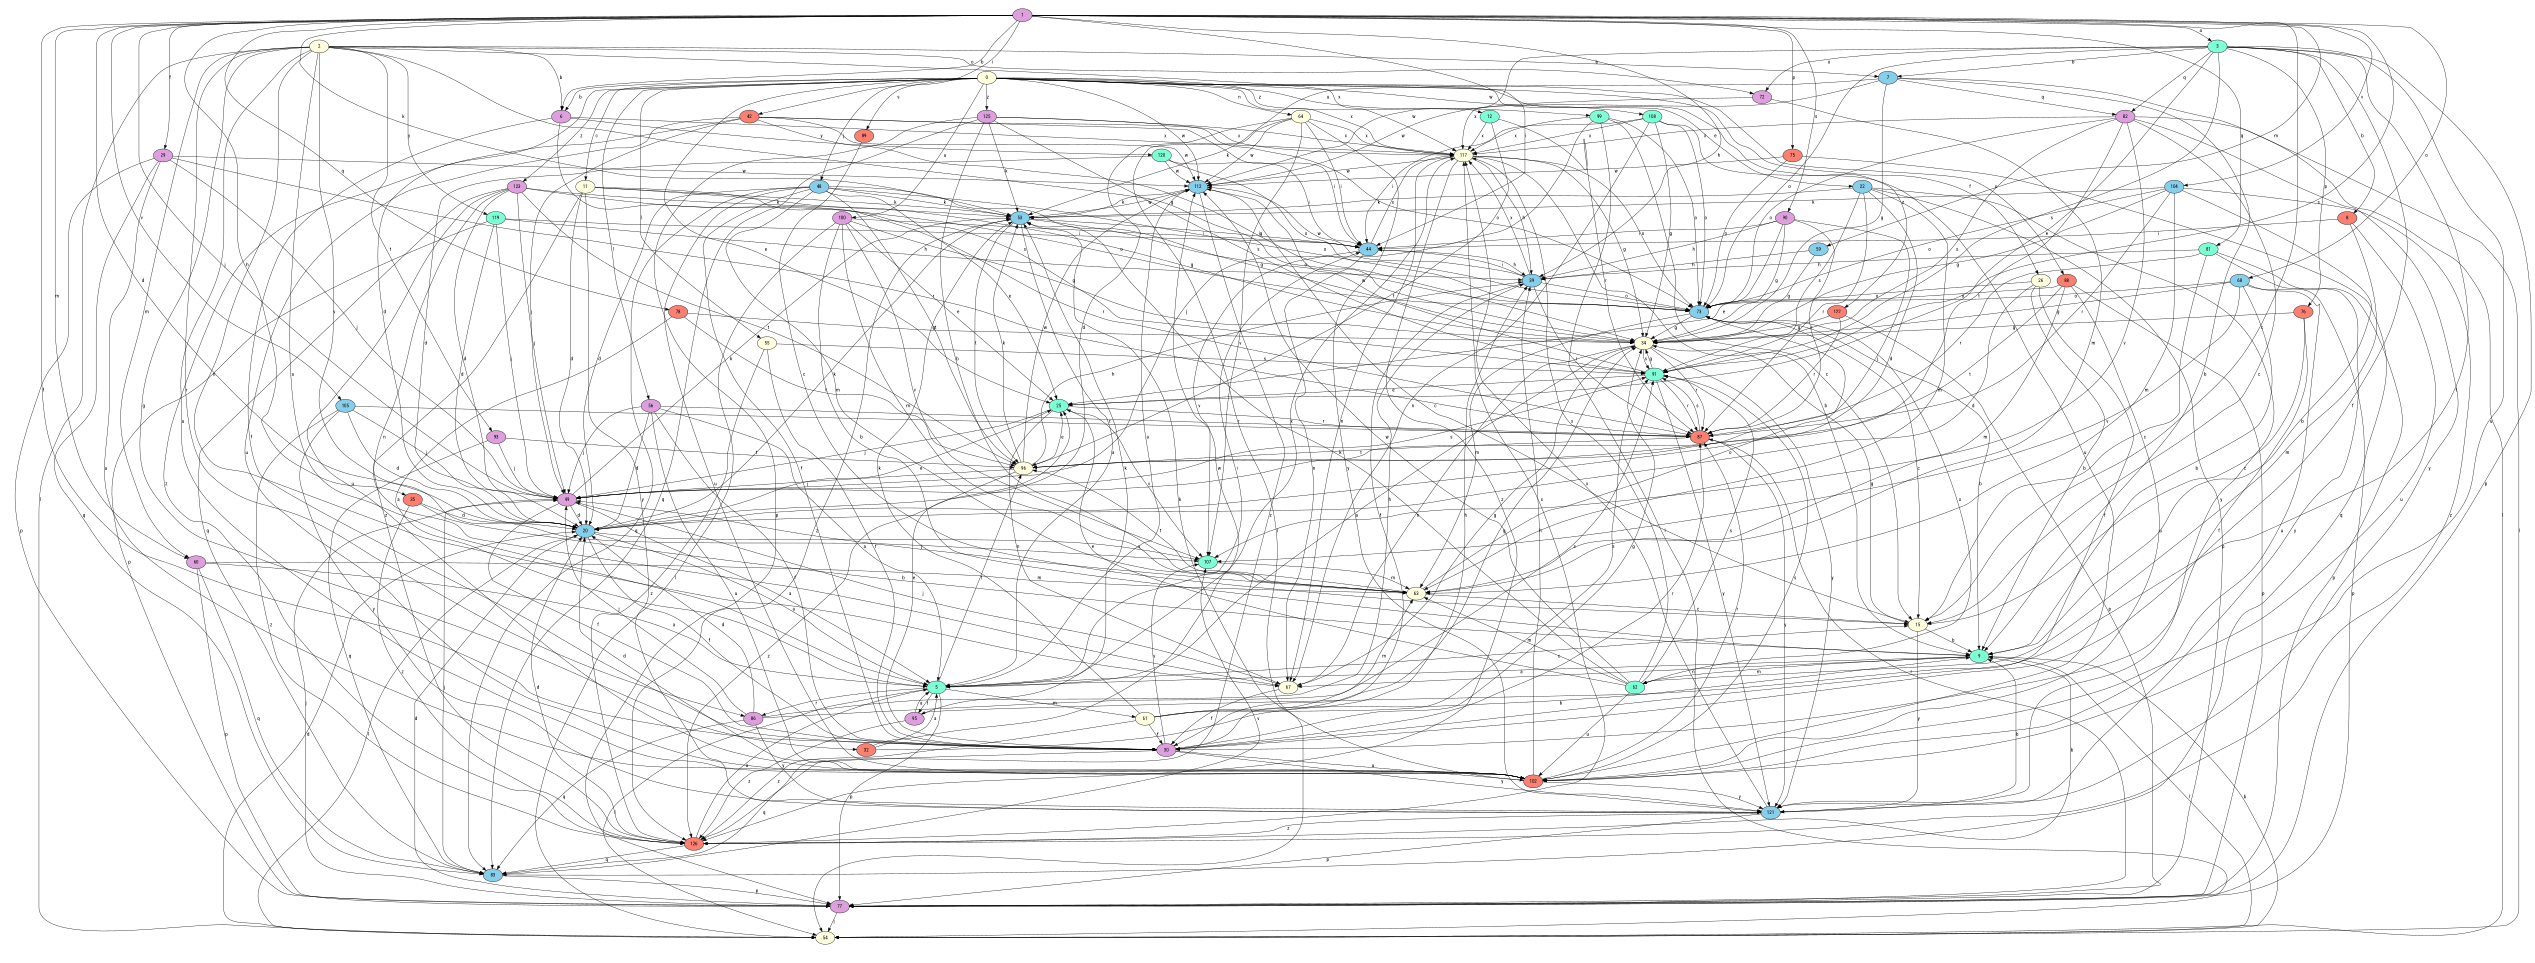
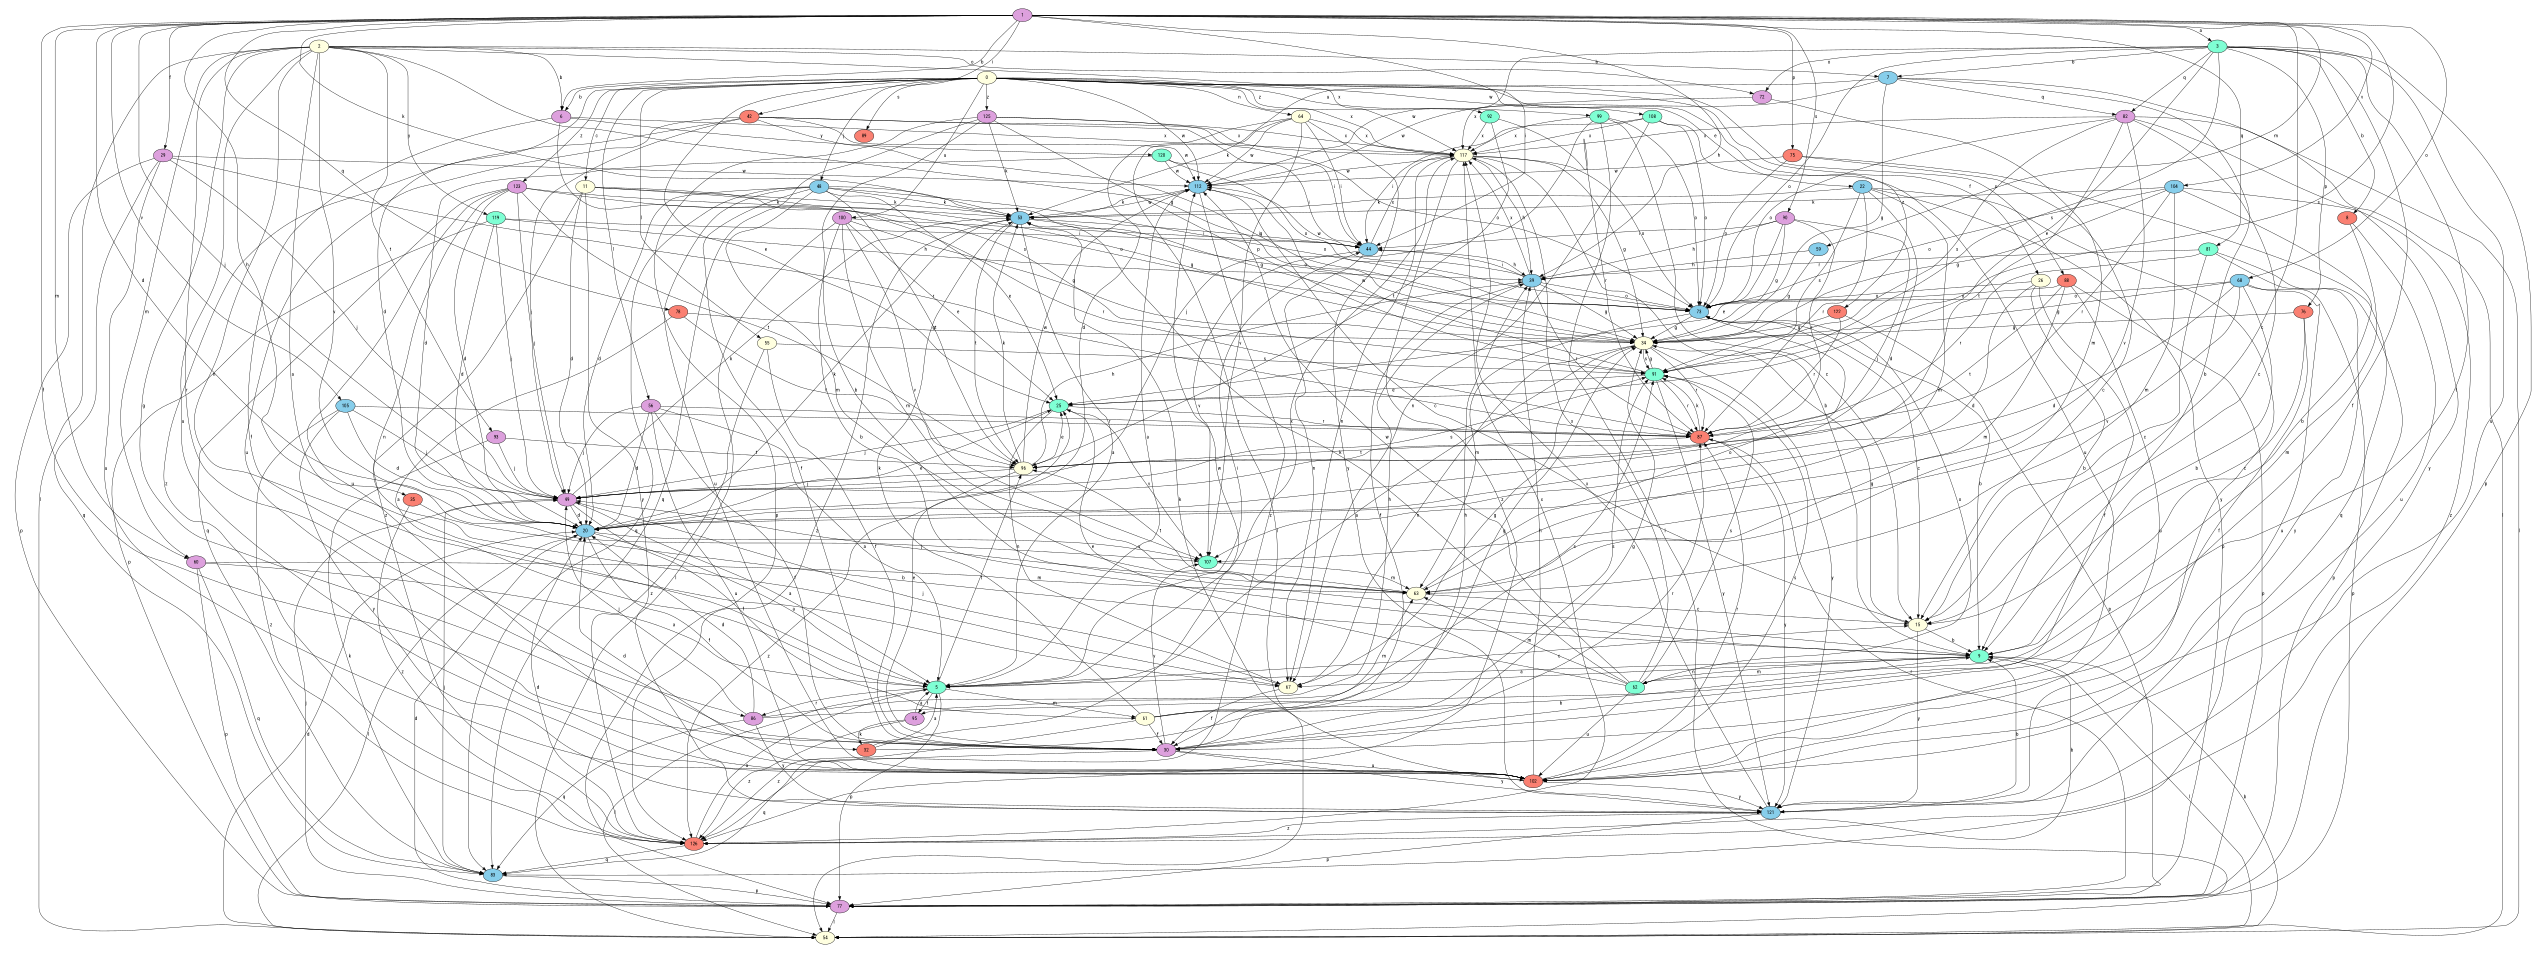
(1490, 117) -> (1490, 117)
(1670, 223) -> (1588, 308)
(1860, 241) -> none
(1259, 249) -> (1259, 249)
(1819, 265) -> (1819, 265)
(1697, 406) -> (1697, 406)
(1030, 488) -> (1195, 581)
(1127, 498) -> (877, 724)
(480, 521) -> (1438, 507)
(1180, 580) -> (2120, 287)
(350, 656) -> (350, 656)
(745, 726) -> (829, 674)
(976, 811) -> none
